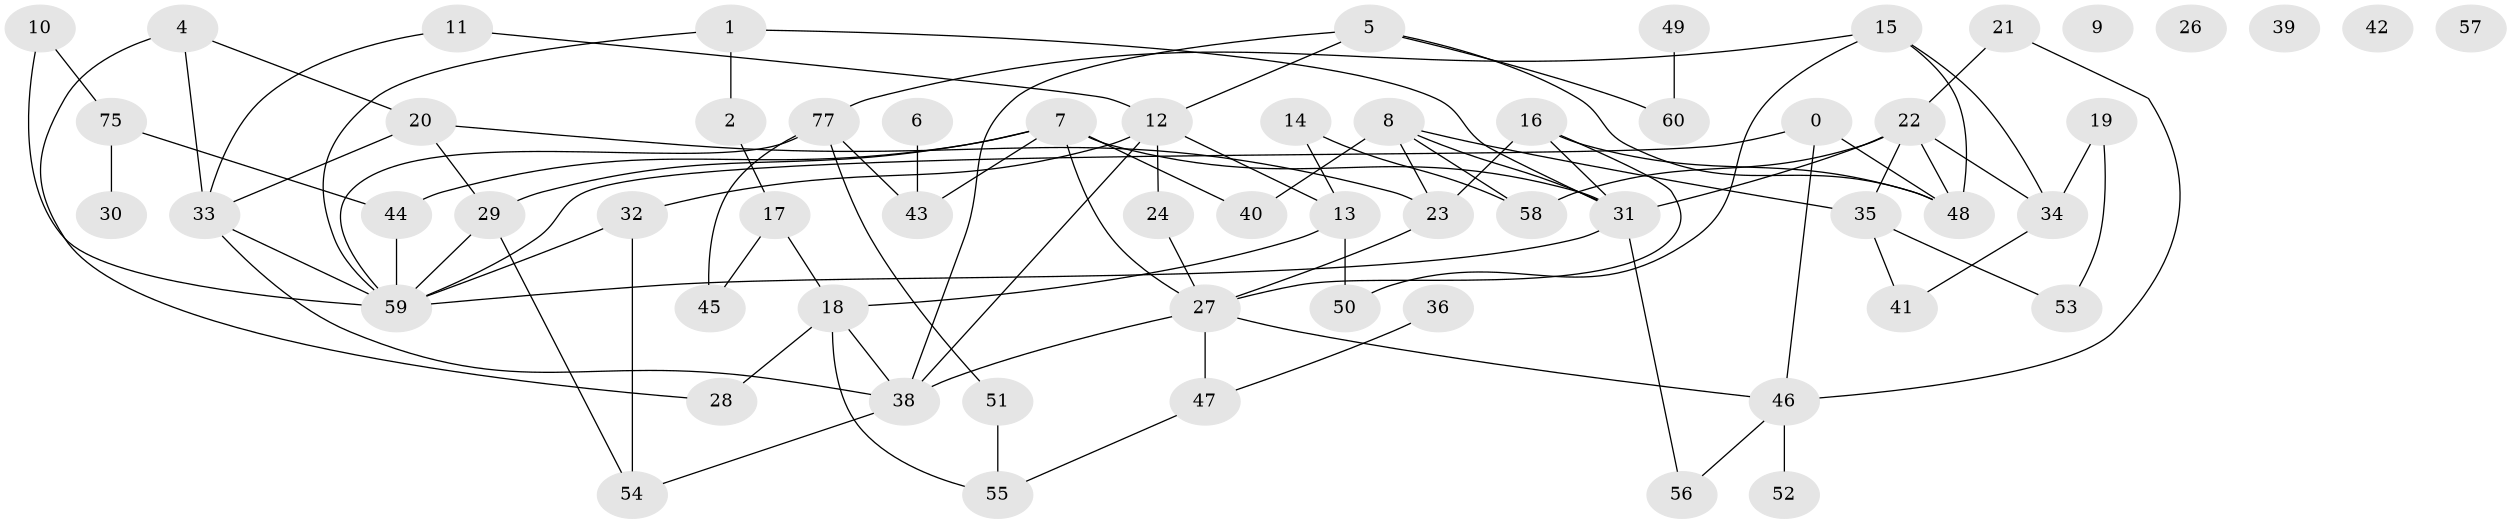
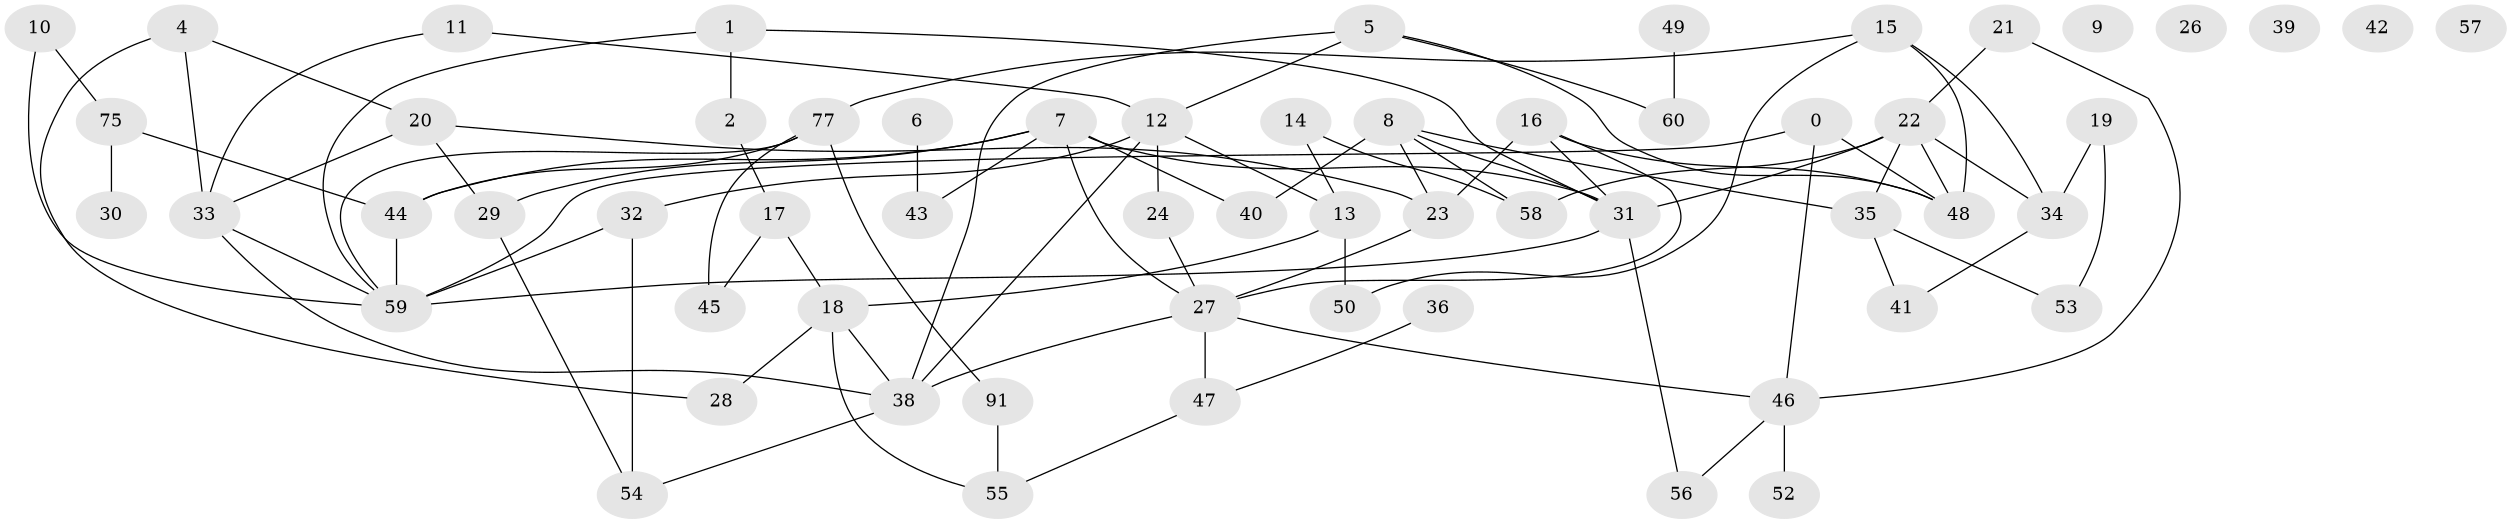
(871, 168) -> (610, 168)
(443, 262) -> none
(998, 402) -> (998, 402)
